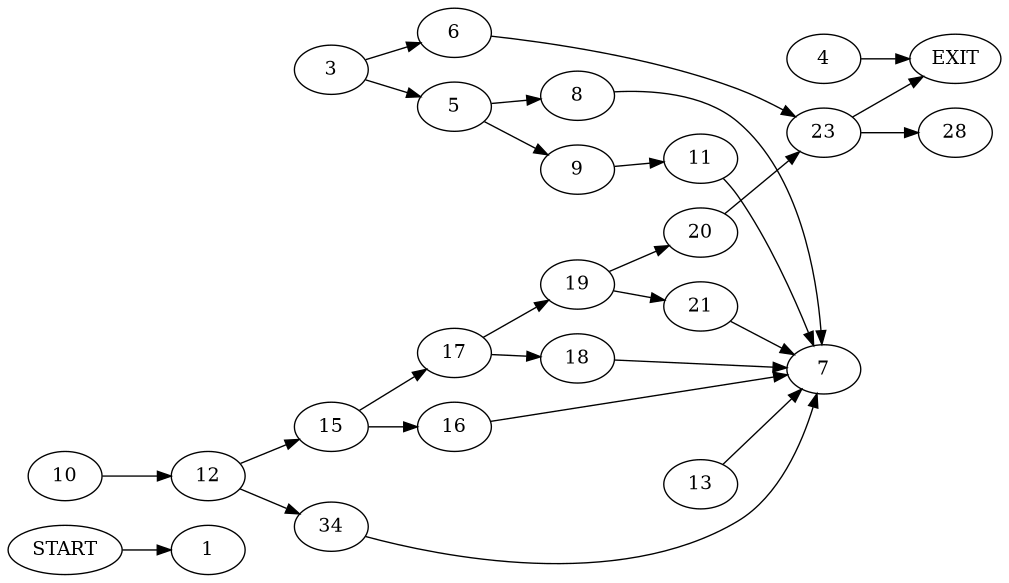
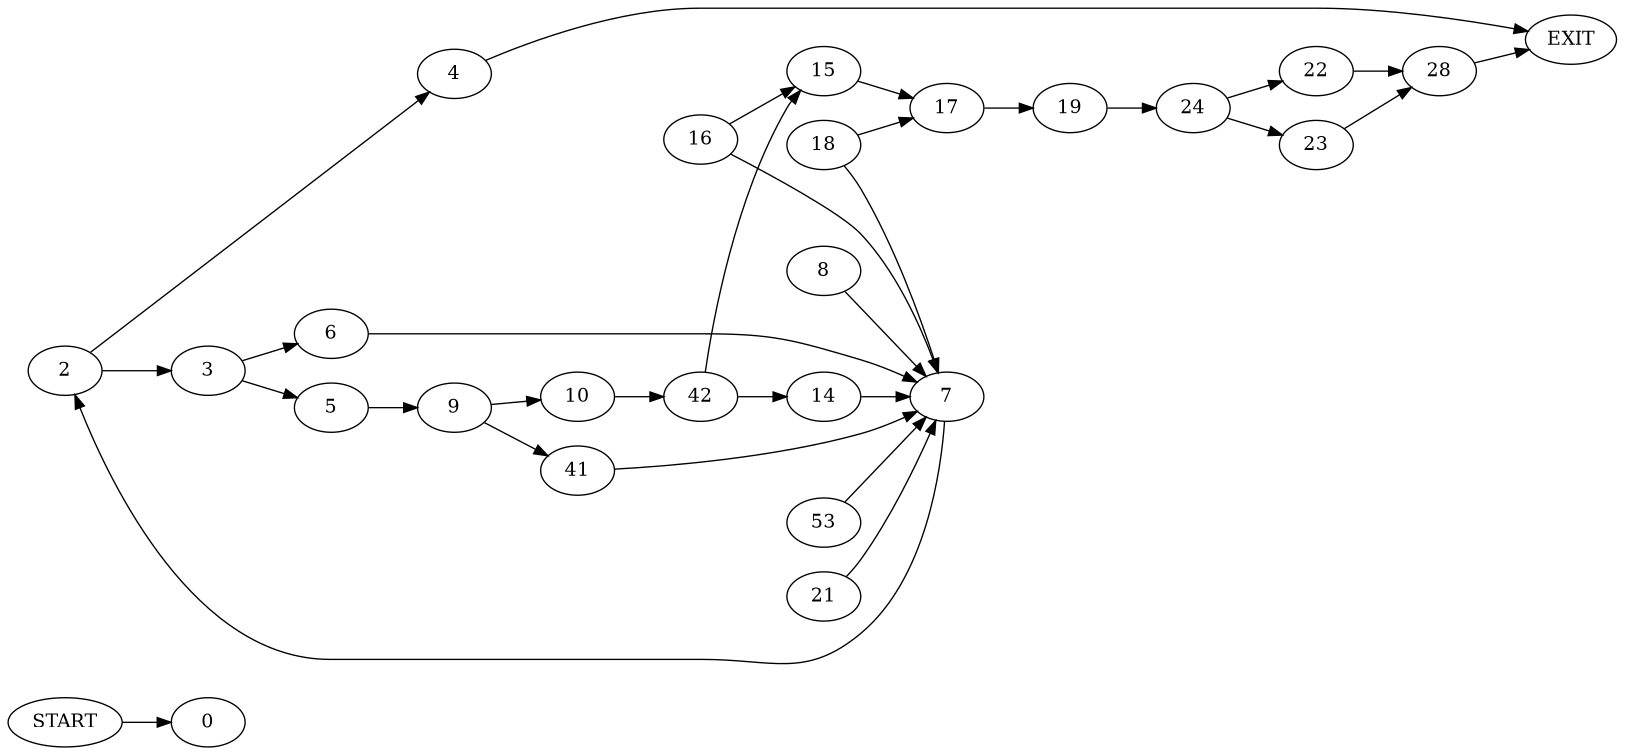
(640, 61) -> (640, 334)
none -> (1316, 71)
(882, 100) -> (1495, 58)
(509, 102) -> none
(701, 159) -> (578, 471)
(701, 233) -> (1193, 108)
(632, 294) -> none
(509, 355) -> (879, 129)
none -> (65, 371)
none -> (509, 403)
(386, 427) -> (756, 109)
(208, 476) -> (701, 397)
(701, 484) -> (824, 523)
(331, 527) -> (824, 397)
(208, 550) -> (208, 722)
